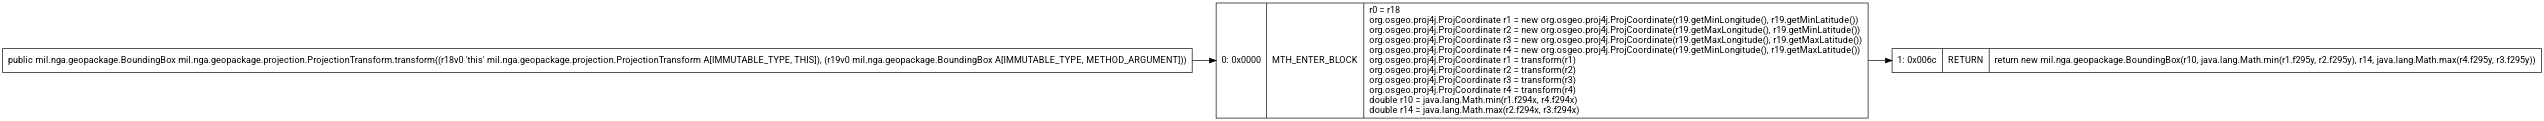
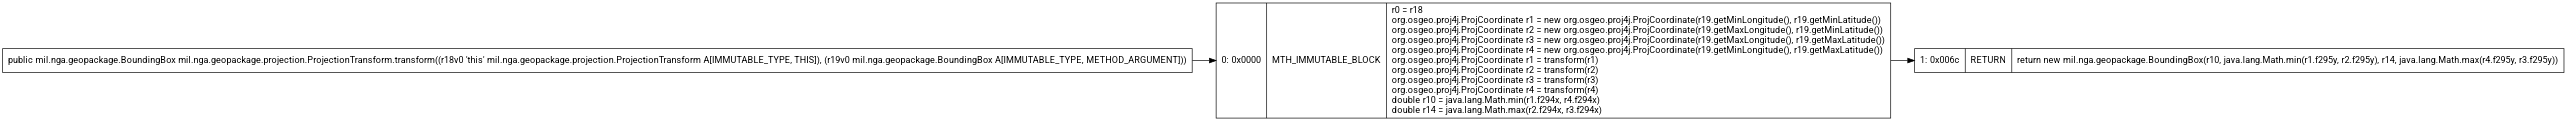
(1315, 60) -> (1327, 60)
